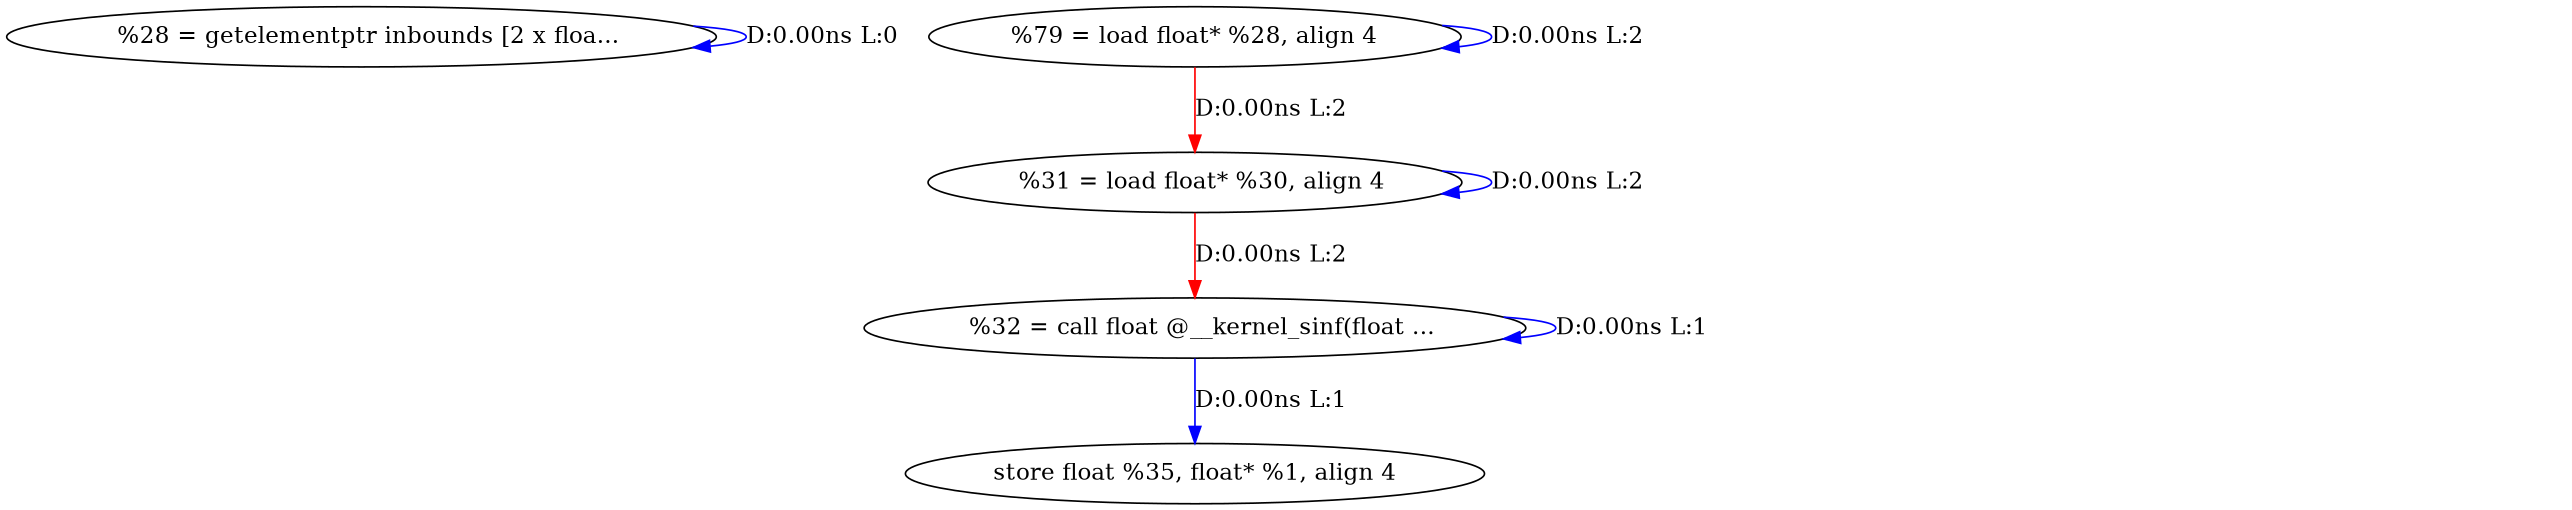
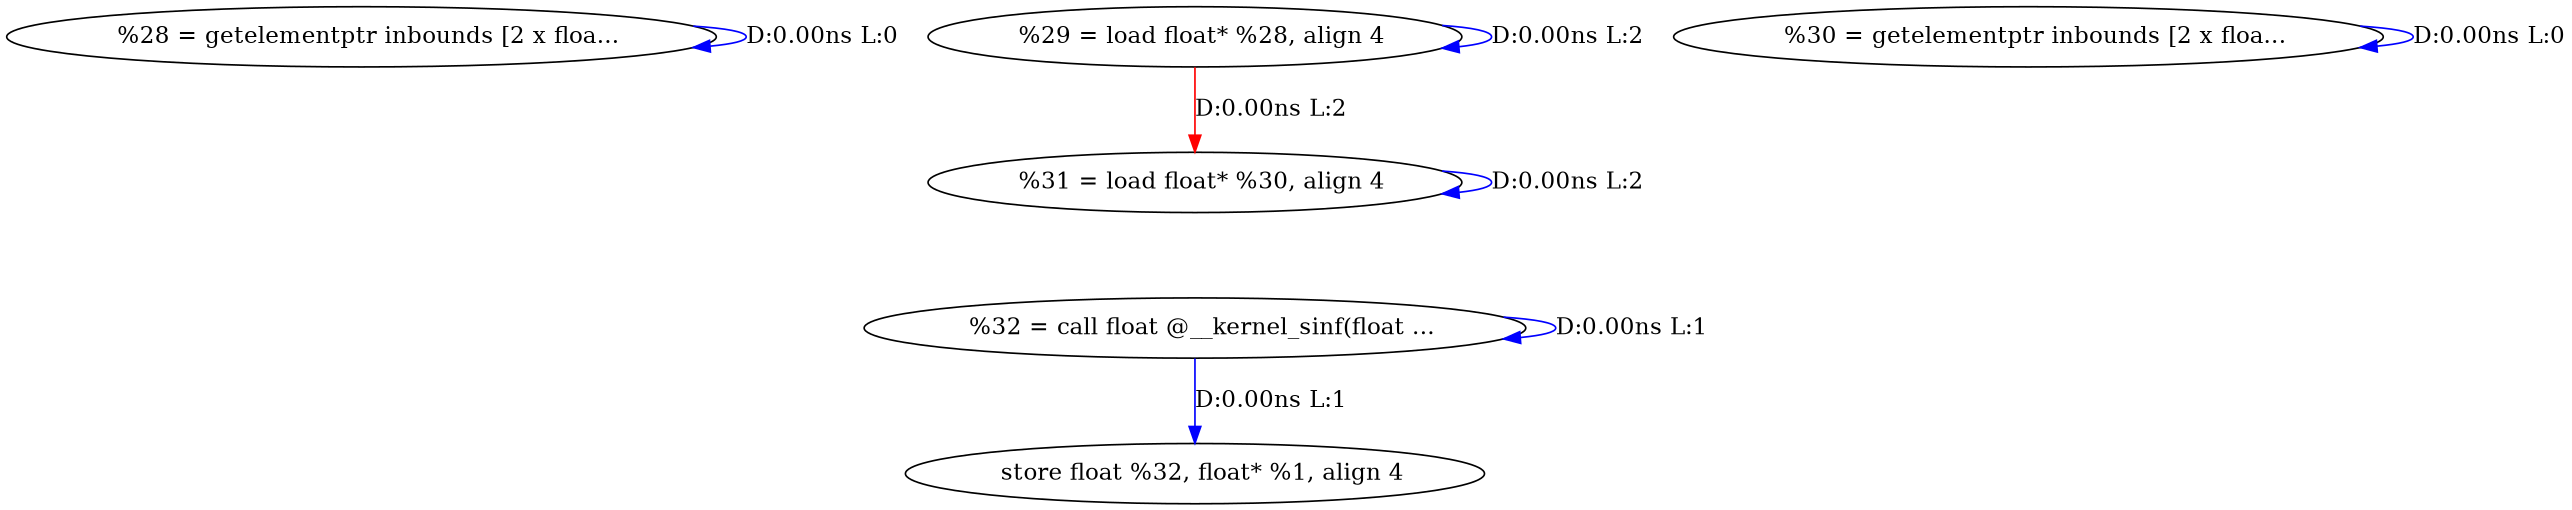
(1195, 37) -> (1195, 37)
none -> (2028, 37)
(1195, 247) -> none
(1195, 474) -> (1195, 474)
